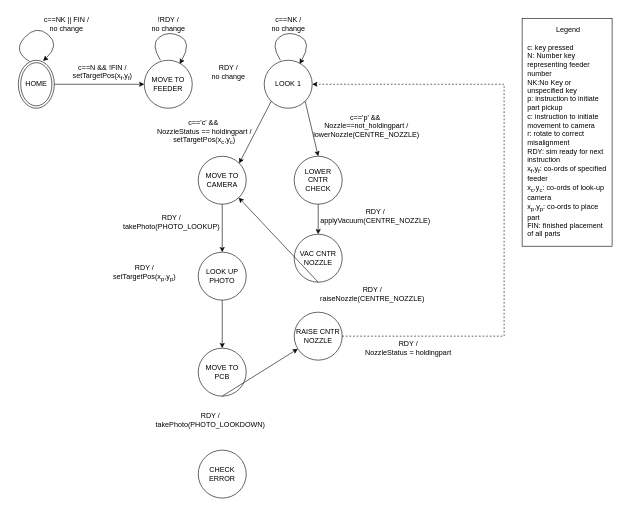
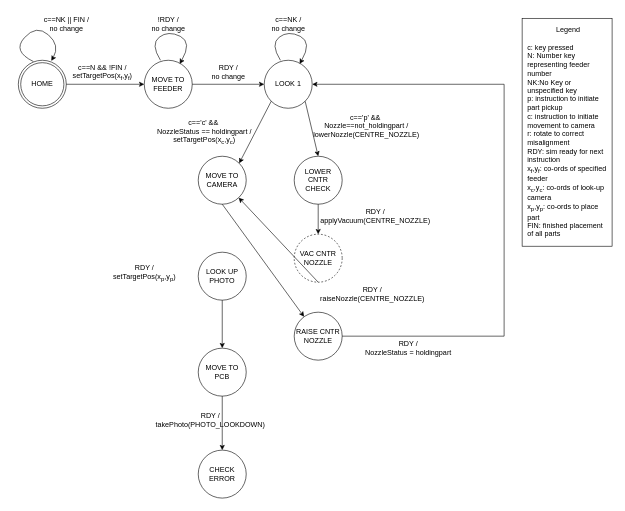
(36, 84) -> (42, 84)
none -> (258, 84)
(504, 197) -> (504, 197)
(222, 207) -> (262, 259)
(171, 222) -> none
(318, 258) -> (318, 258)
(259, 373) -> (222, 444)
